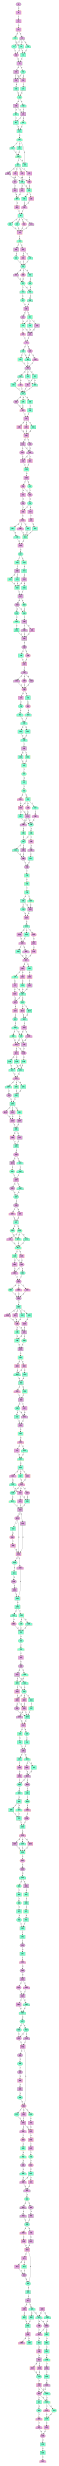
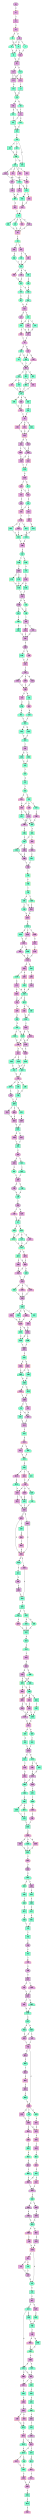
none -> (30, 2351)
